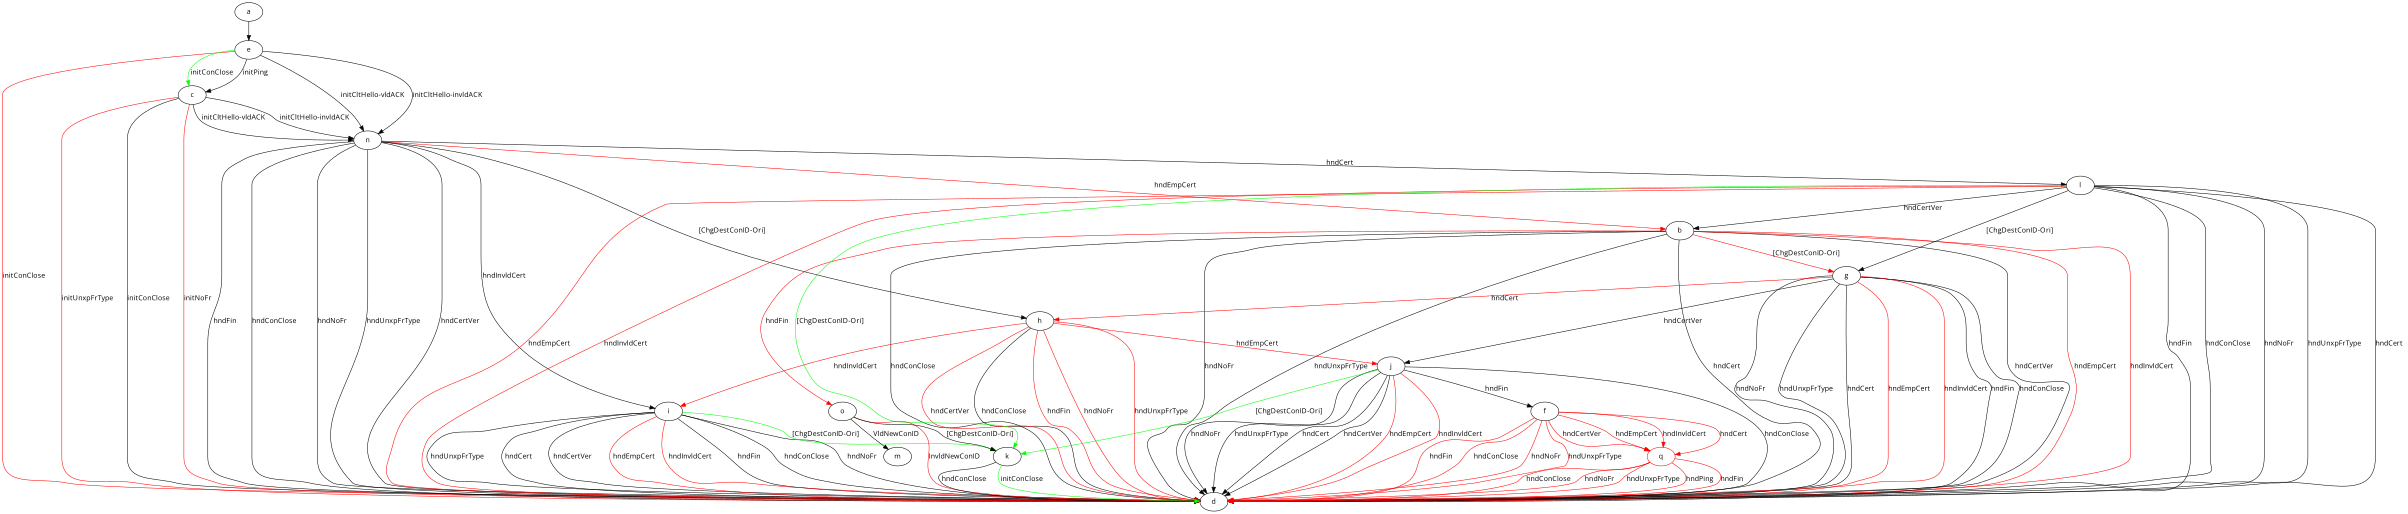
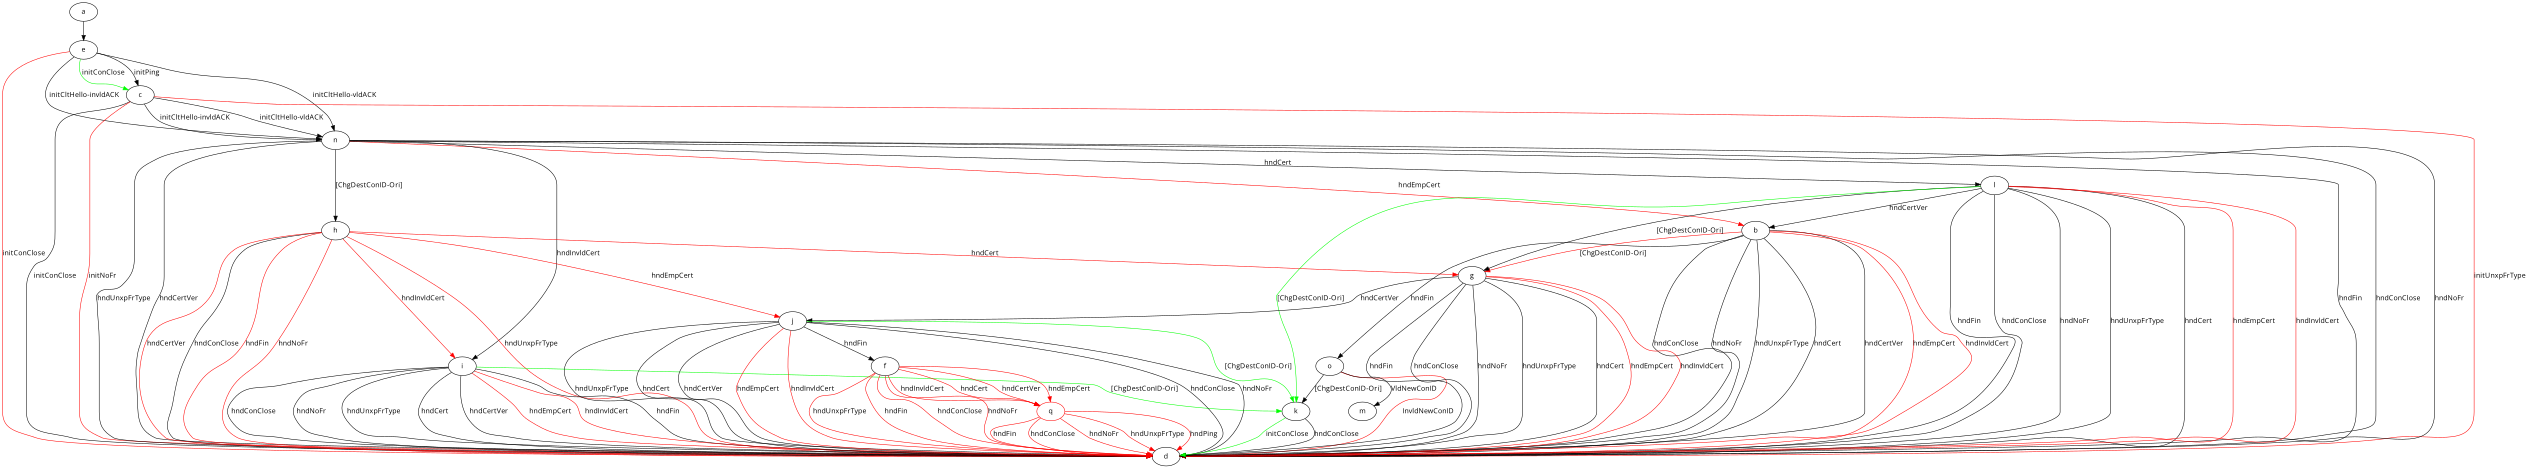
(1145, 234) -> (1526, 245)
(1446, 298) -> (901, 253)
